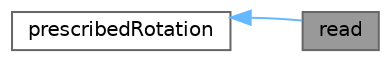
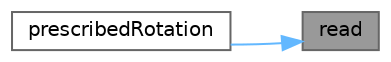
(277, 19) -> (256, 44)
